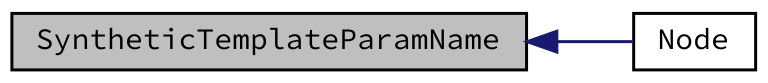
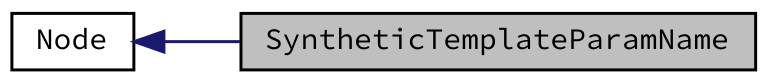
(595, 42) -> (202, 42)
